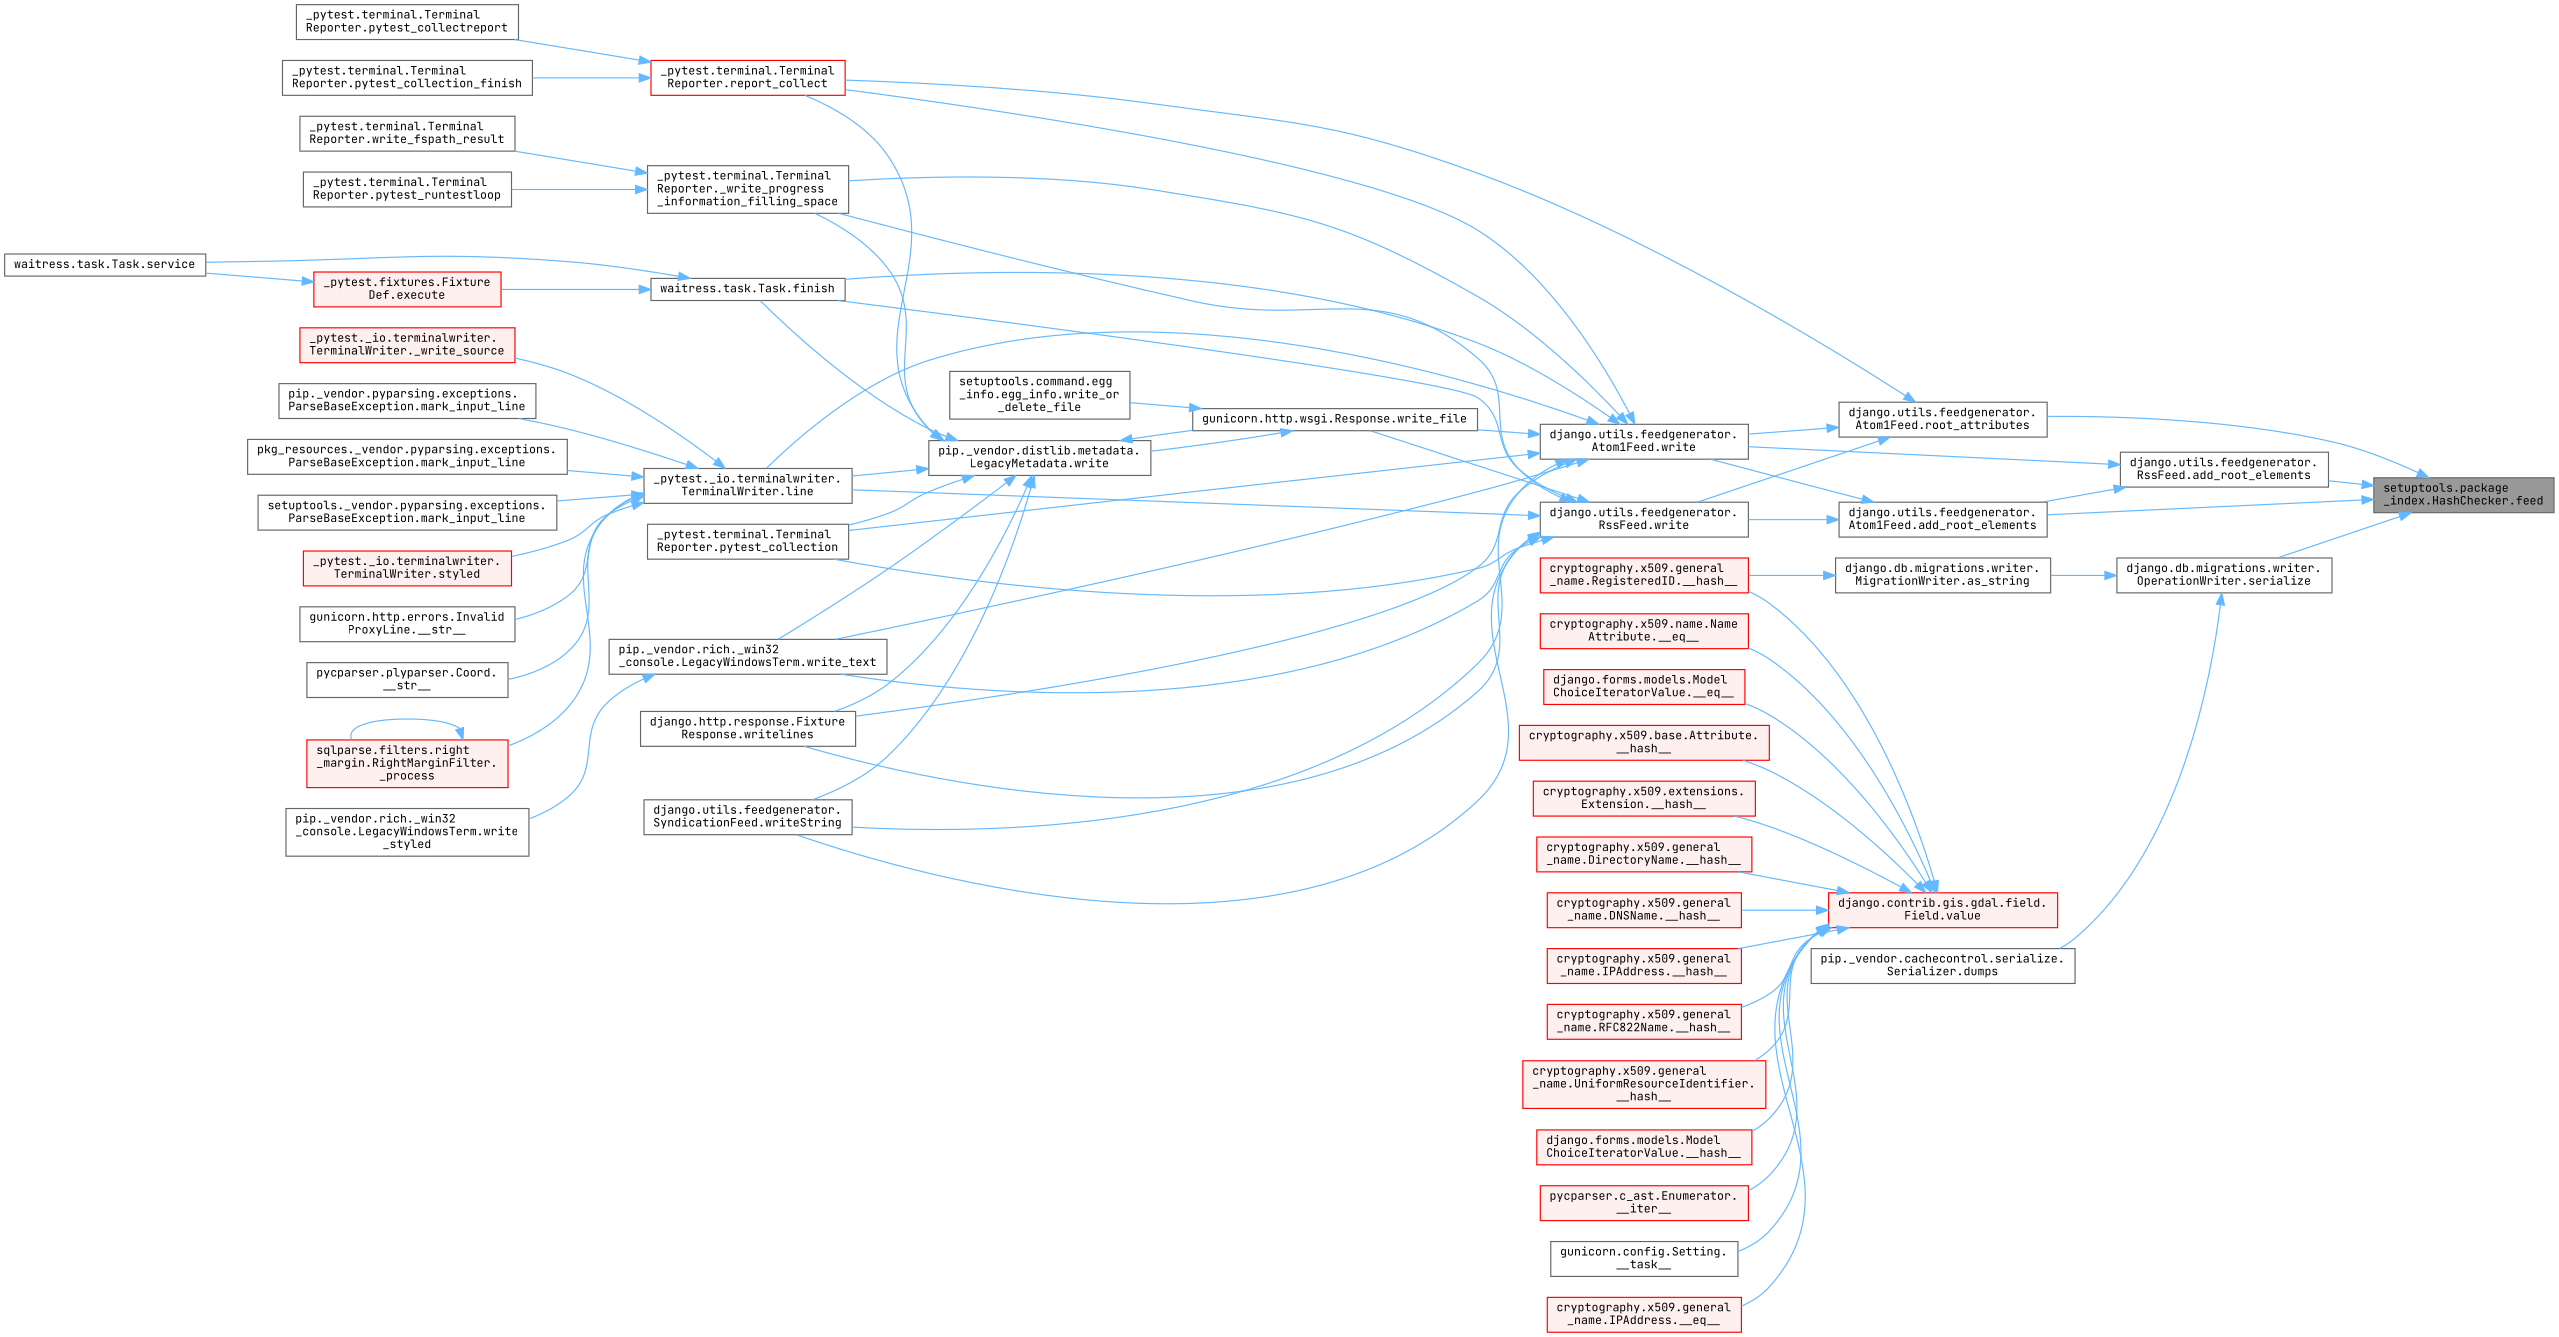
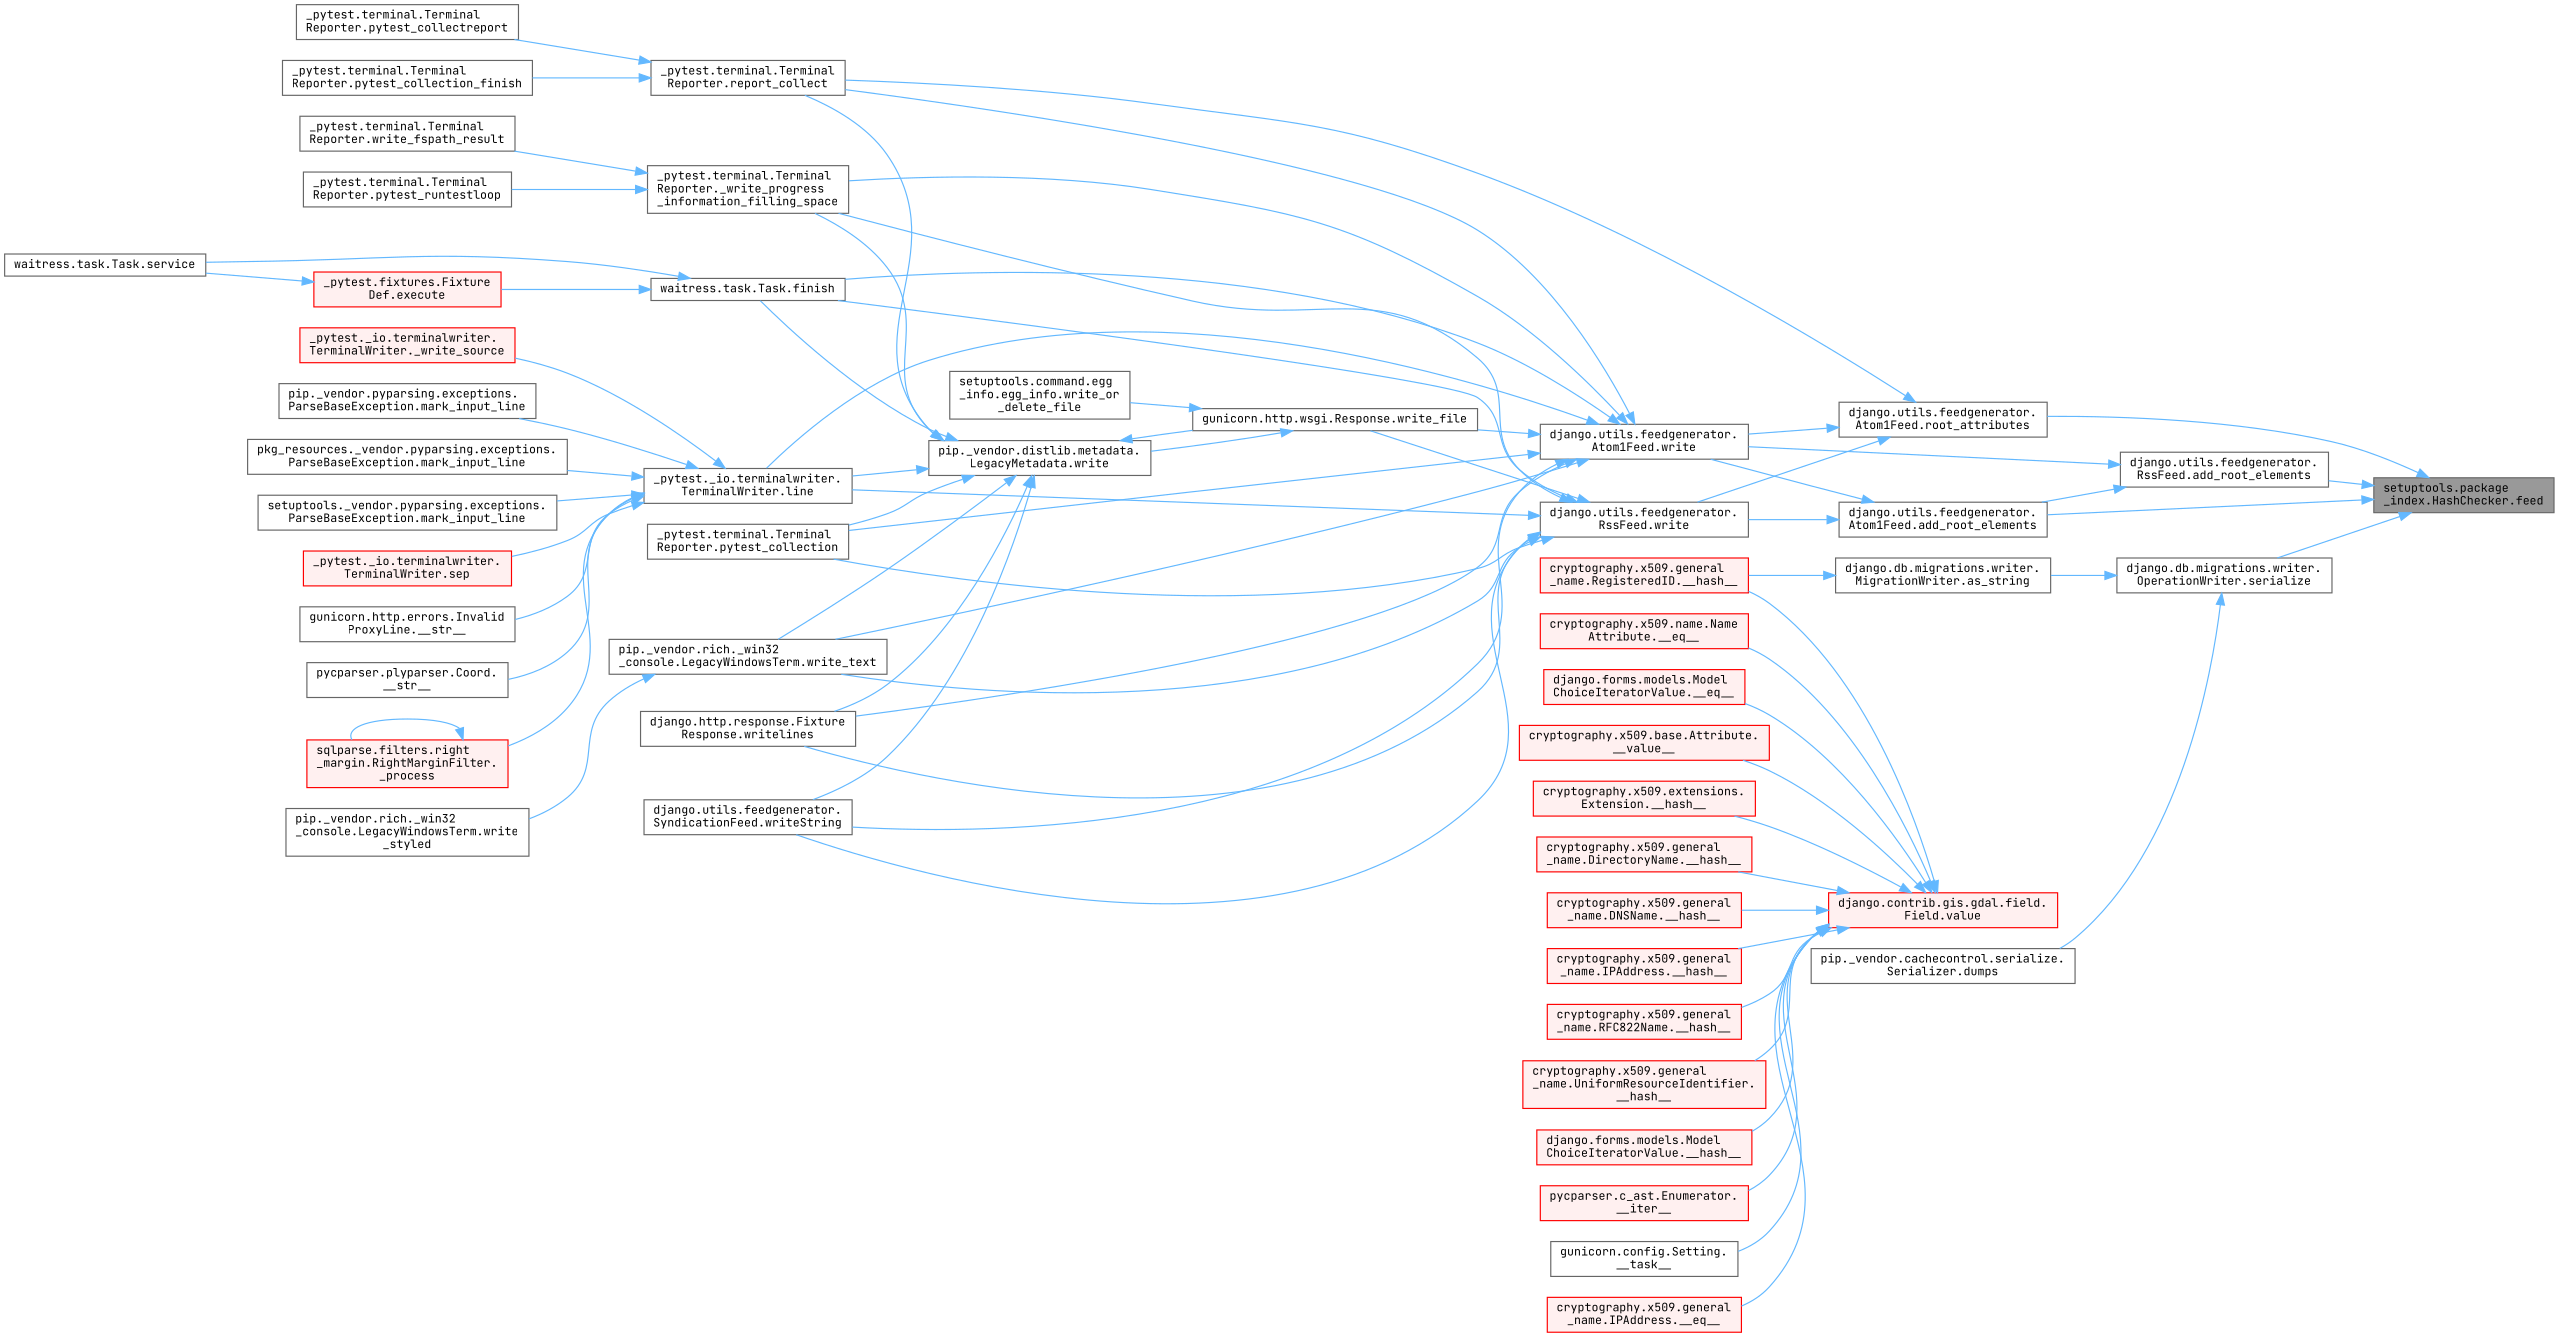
(748, 78) -> (748, 78)
(407, 568) -> (407, 568)
(1644, 743) -> (1644, 743)
